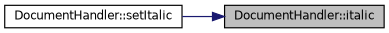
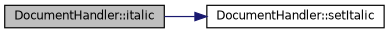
(197, 17) -> (180, 17)
